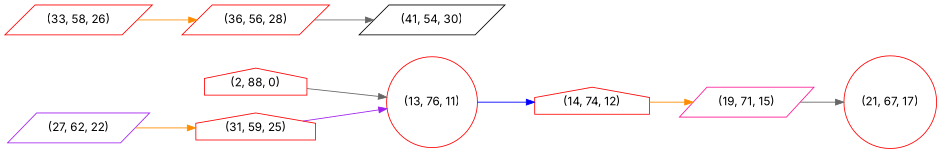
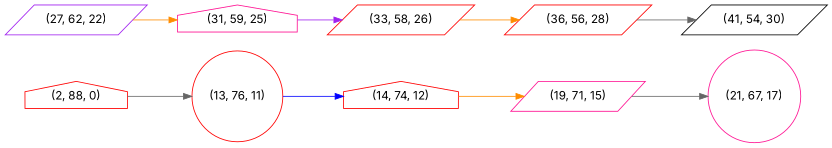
(890, 102) -> (754, 96)
(341, 115) -> (315, 20)
(256, 128) -> (237, 20)
